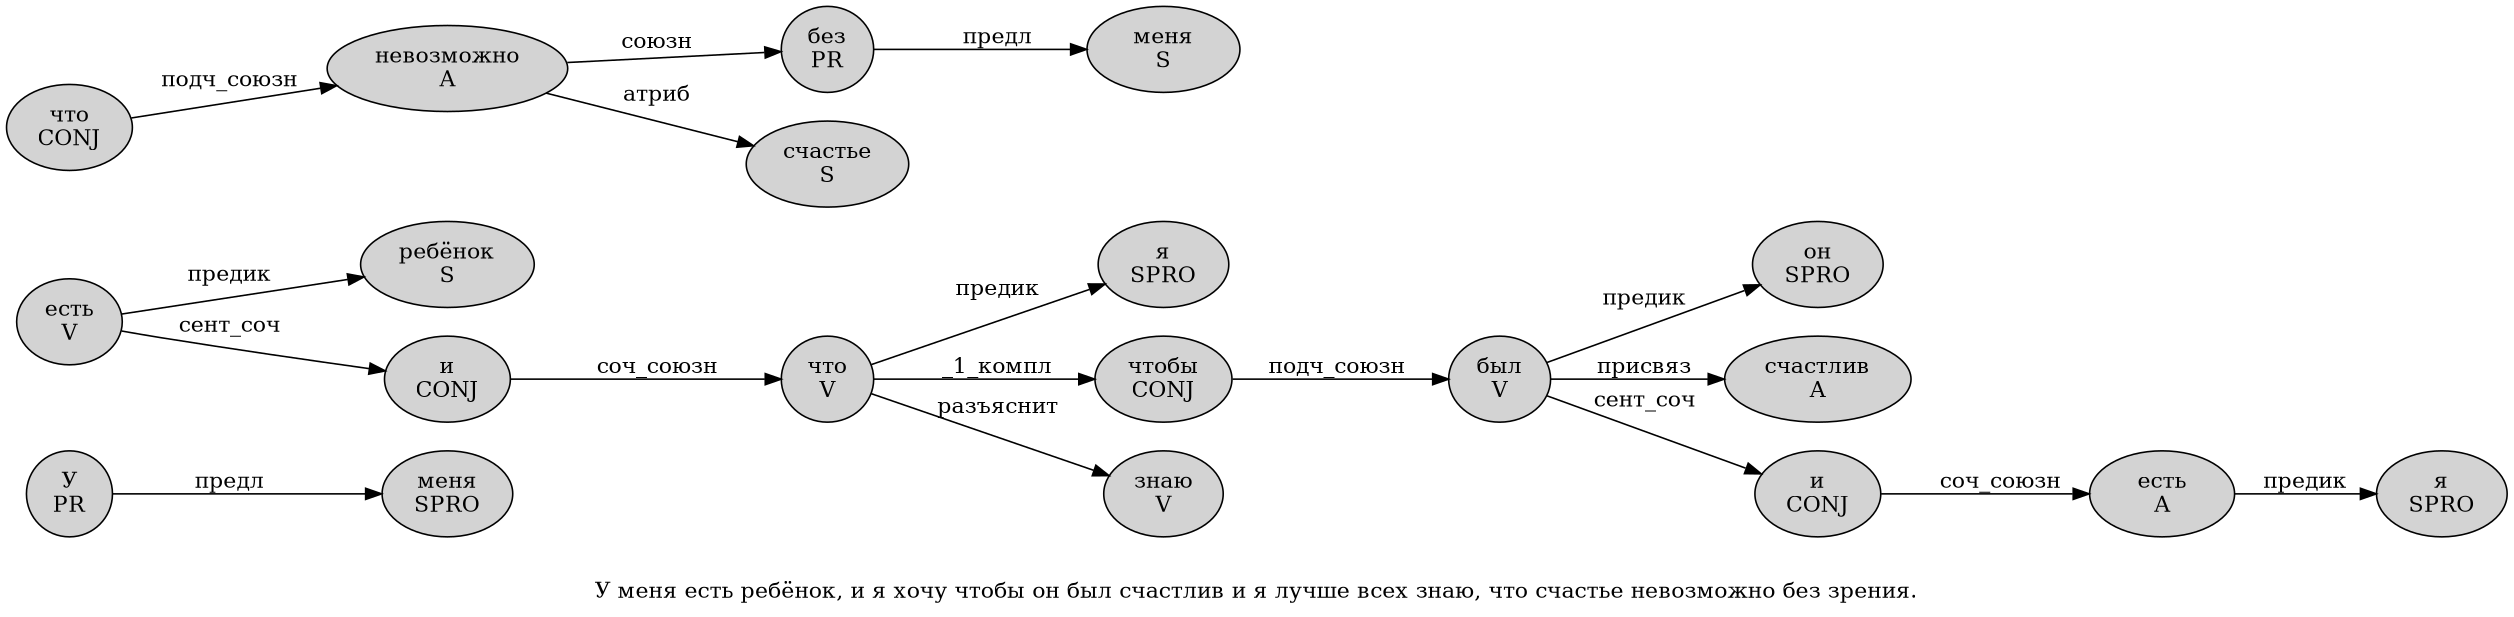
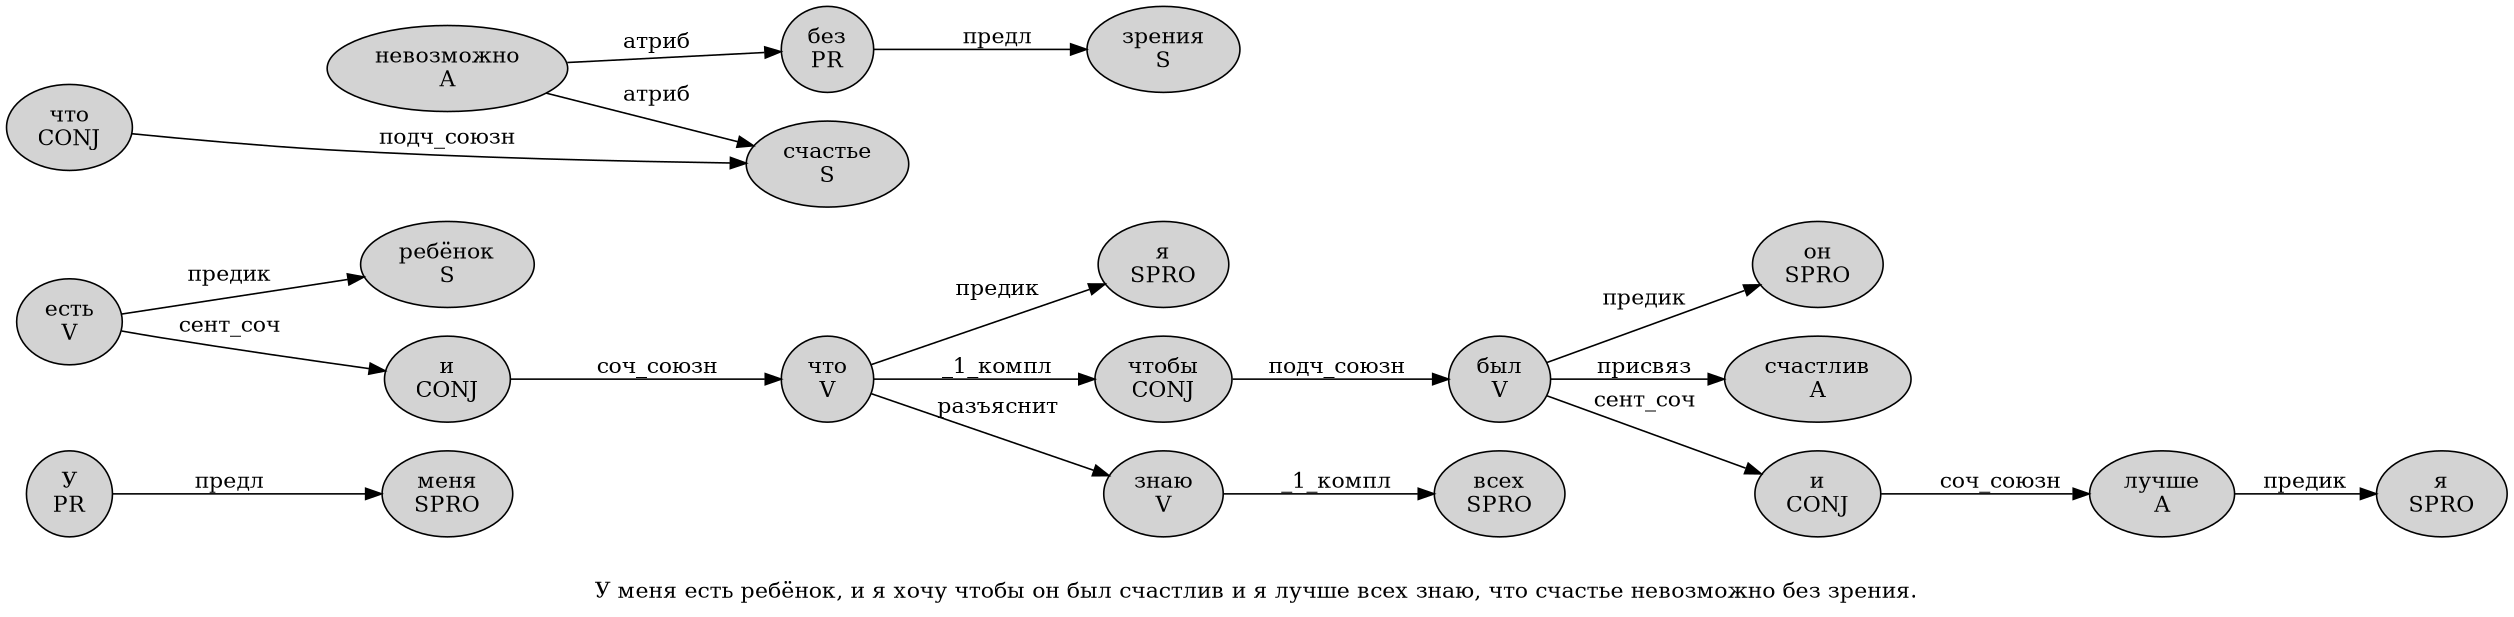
(657, 42) -> (657, 42)
(1163, 49) -> (1163, 49)
(226, 103) -> (431, 155)
none -> (1500, 494)
(2162, 494) -> (2162, 494)
